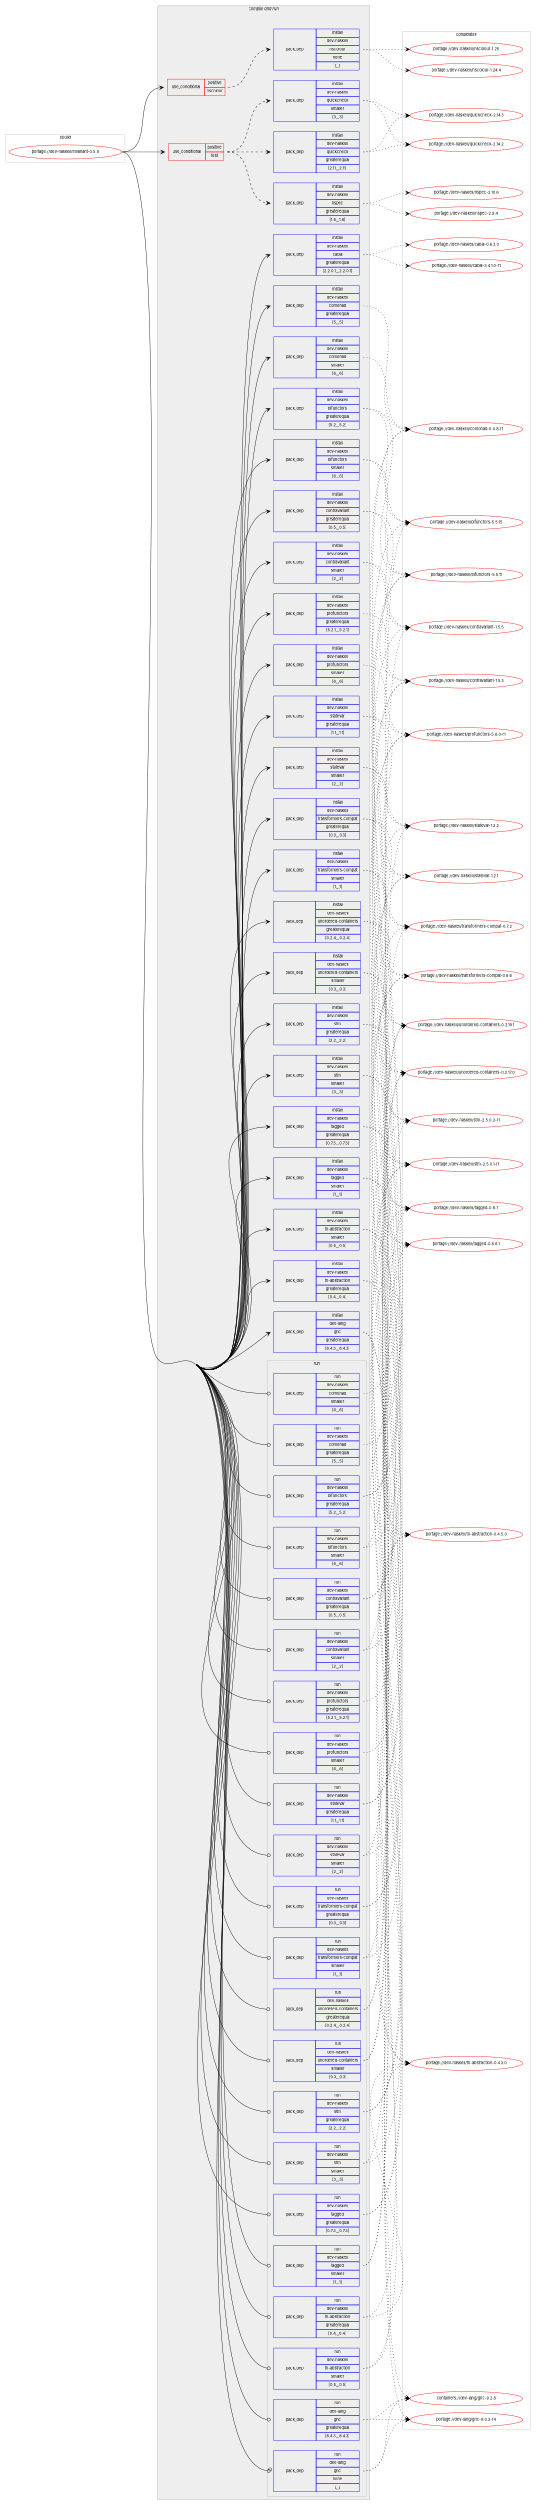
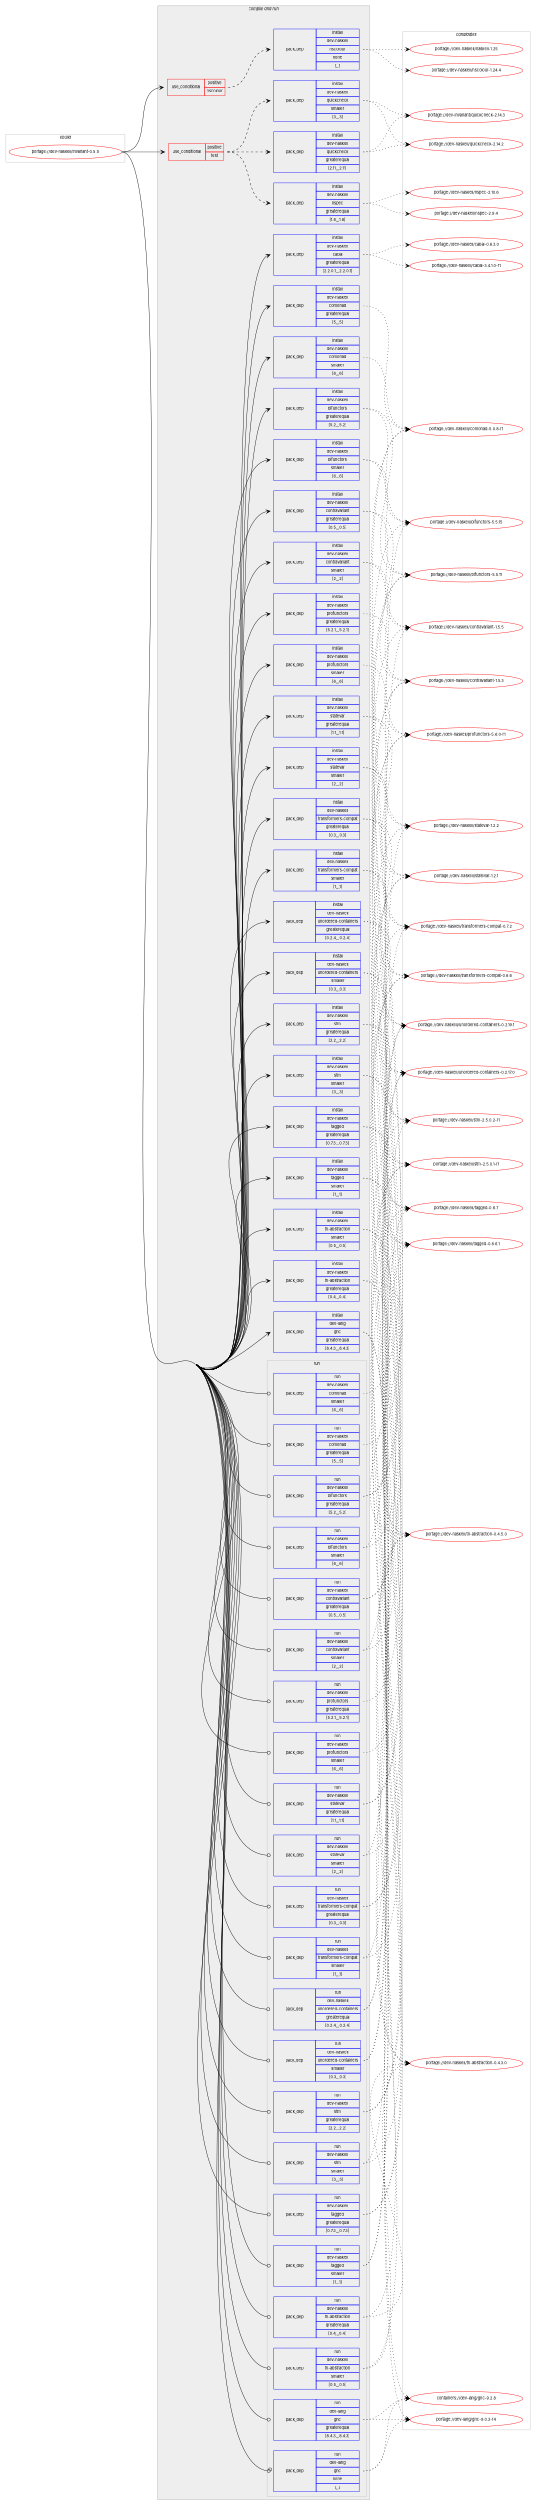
(466, 49) -> (466, 49)
(466, 116) -> (466, 116)
